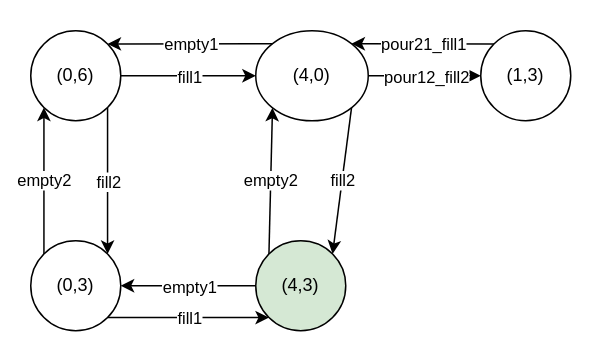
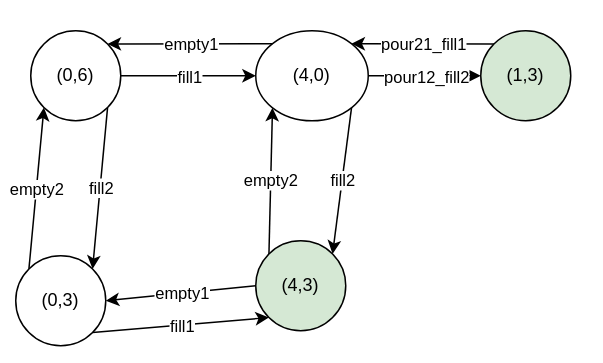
(526, 76) -> (526, 76)
(76, 286) -> (61, 301)
